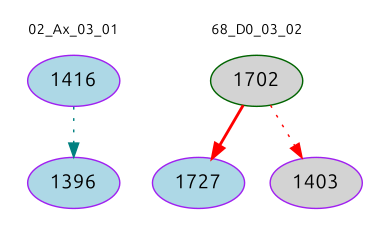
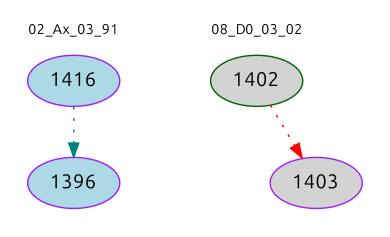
(74, 30) -> (74, 30)
(257, 30) -> (257, 30)
(257, 81) -> (257, 81)
(199, 183) -> none
